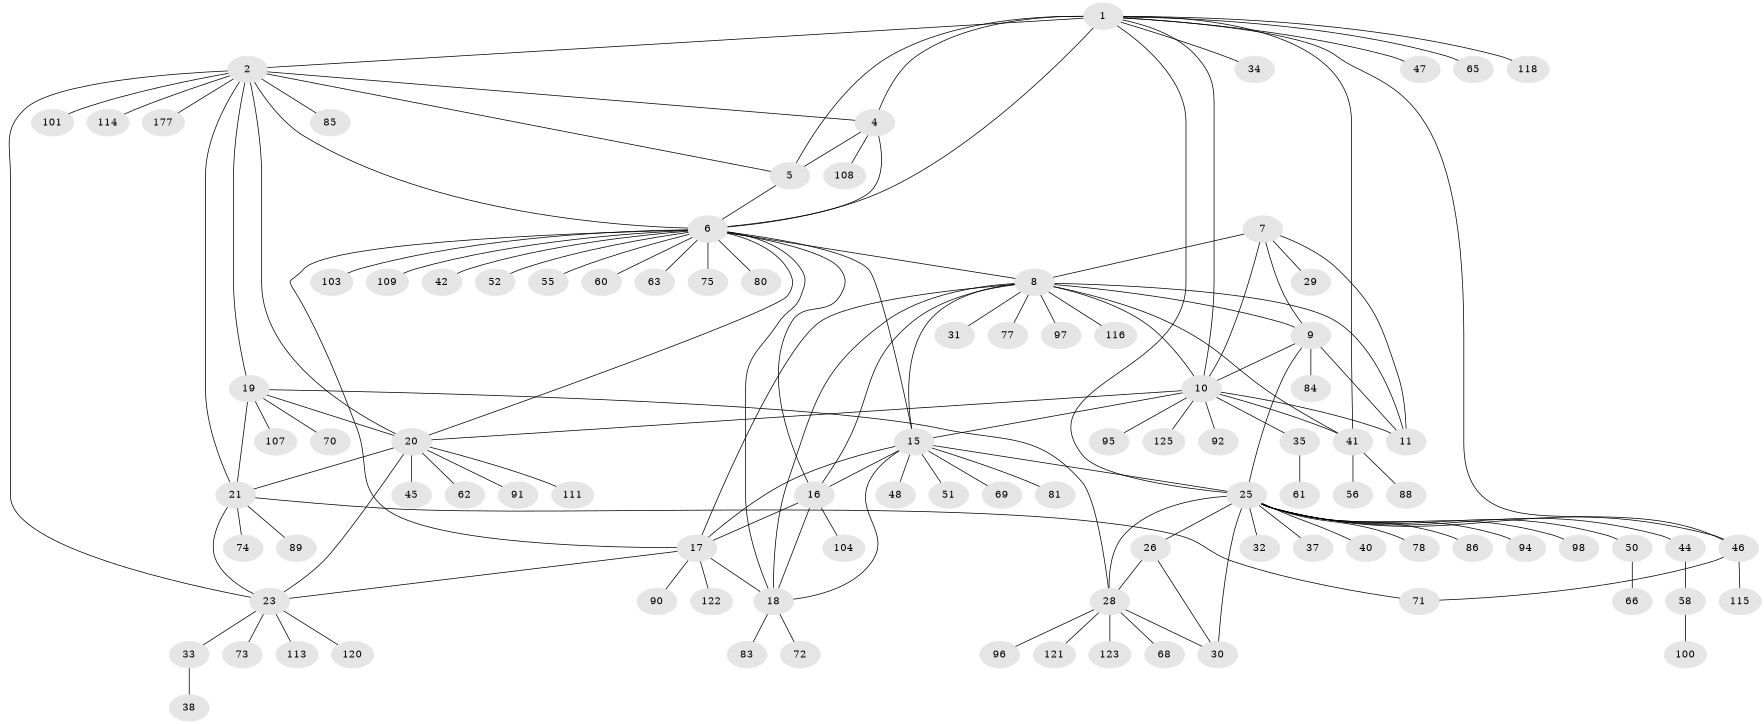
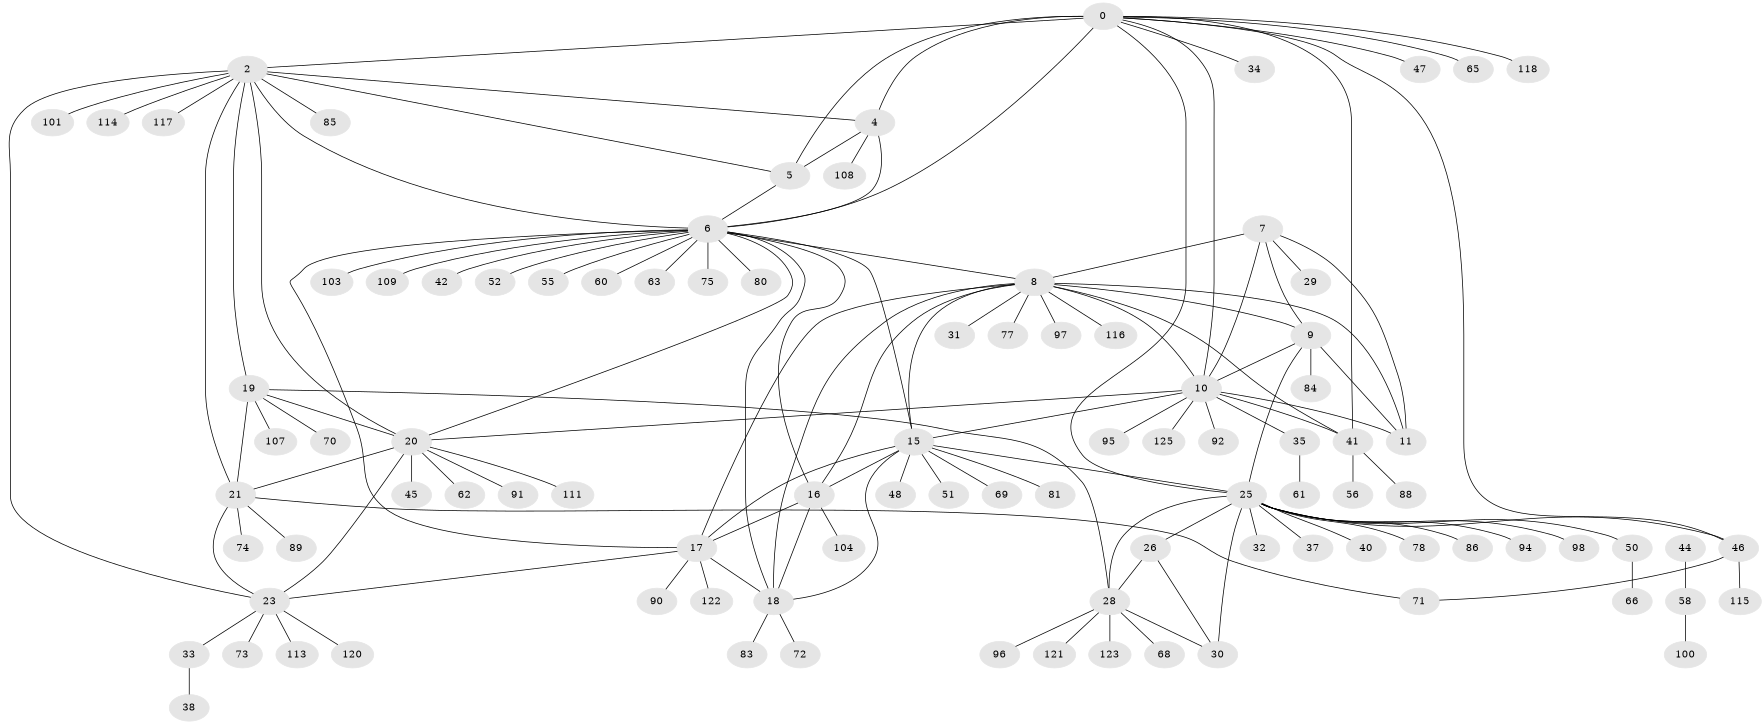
(1103, 16) -> (1103, 16)
(163, 123) -> (163, 123)
(1466, 522) -> none
